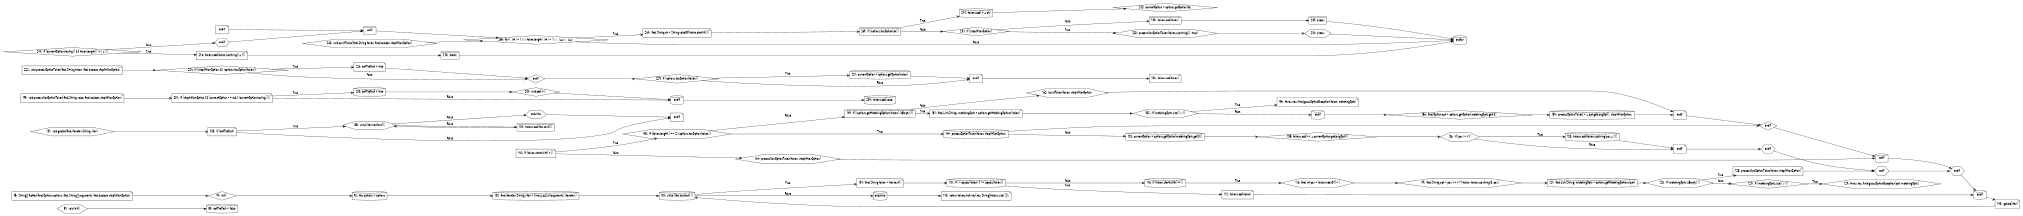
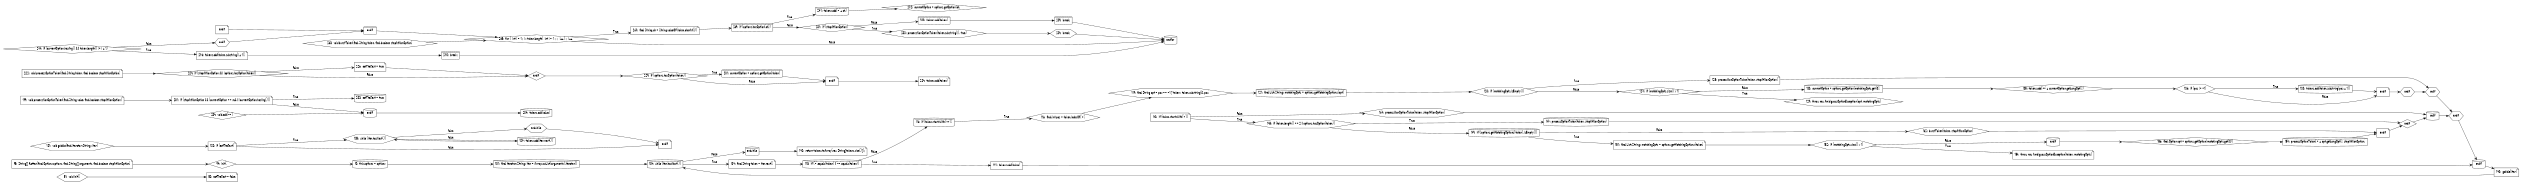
(295, 67) -> (296, 68)
(448, 92) -> none
(222, 132) -> (222, 146)
(1066, 135) -> (1749, 91)
(222, 209) -> (222, 177)
